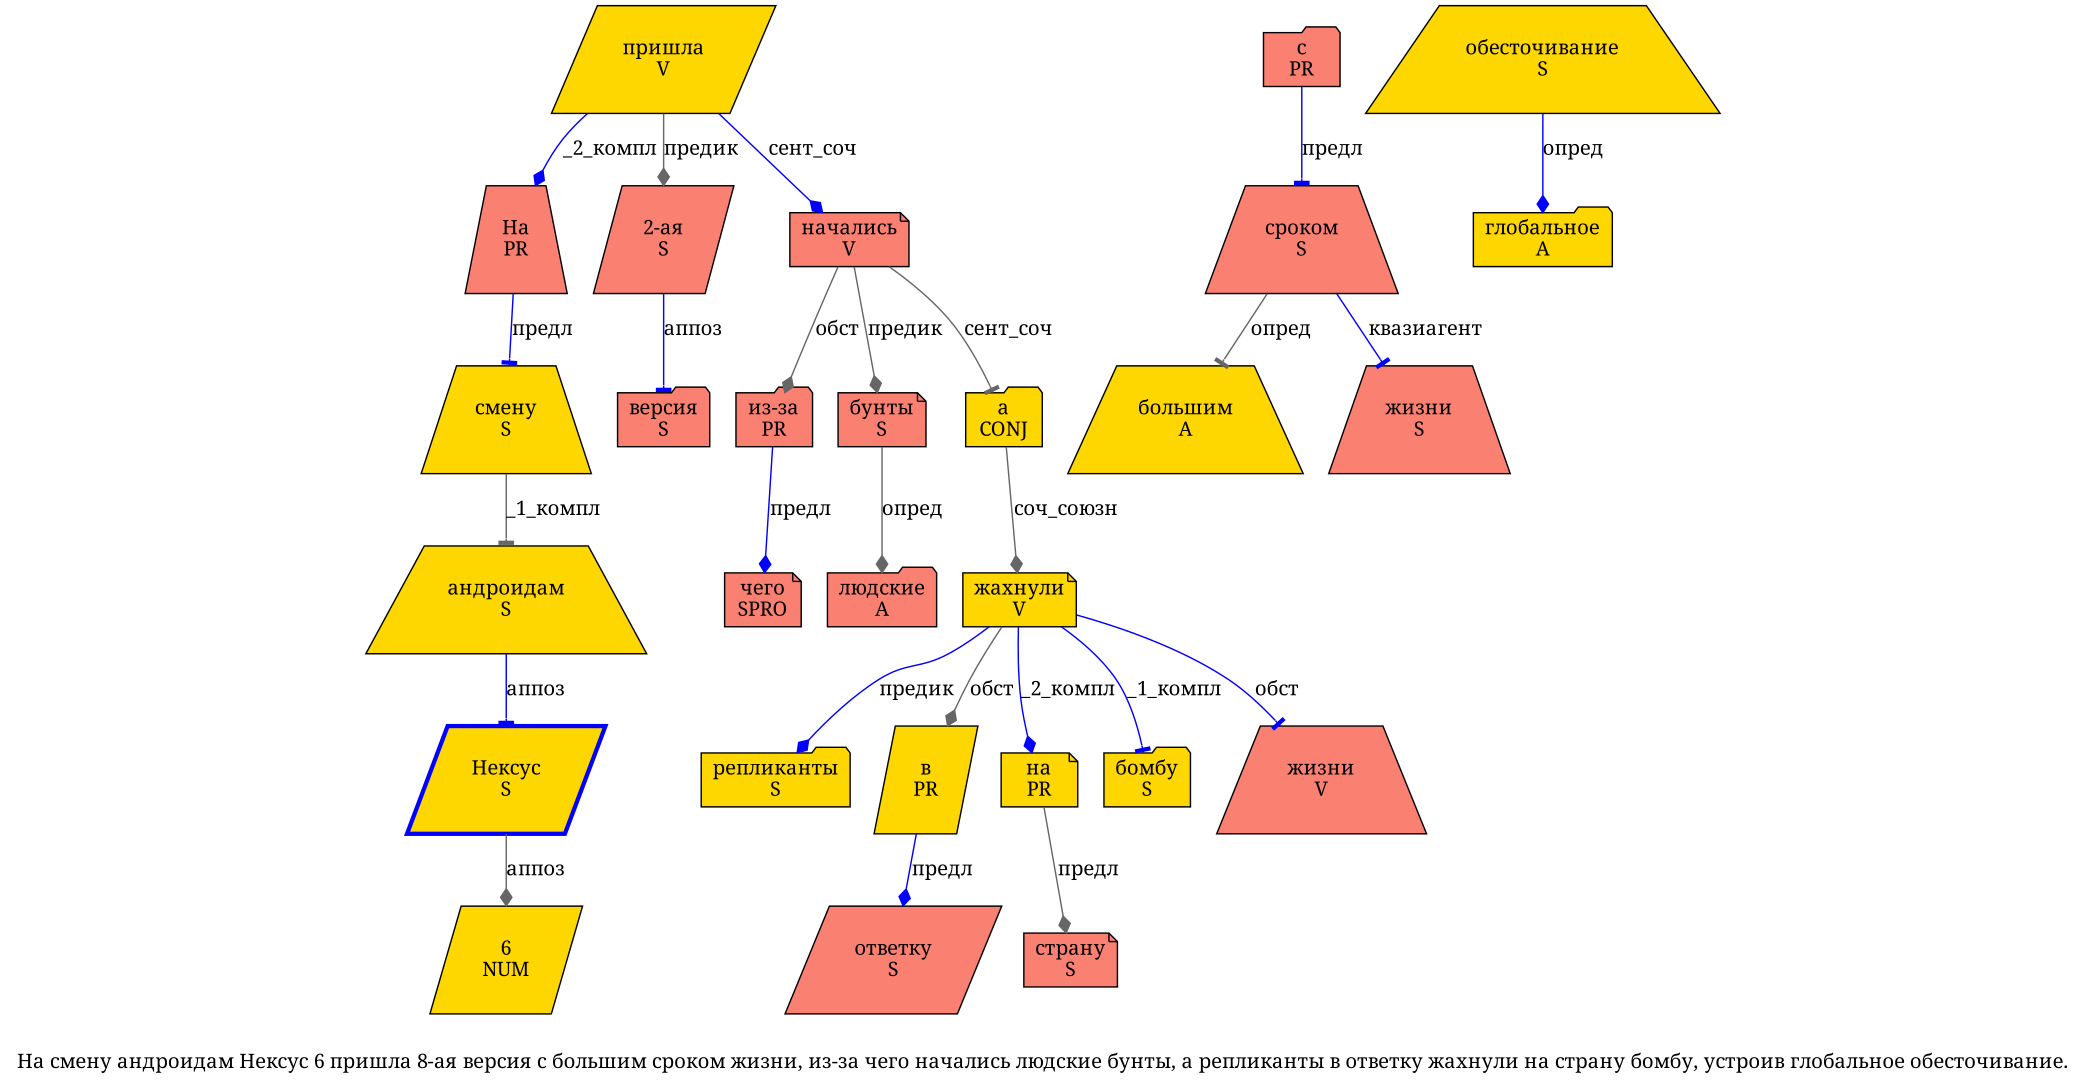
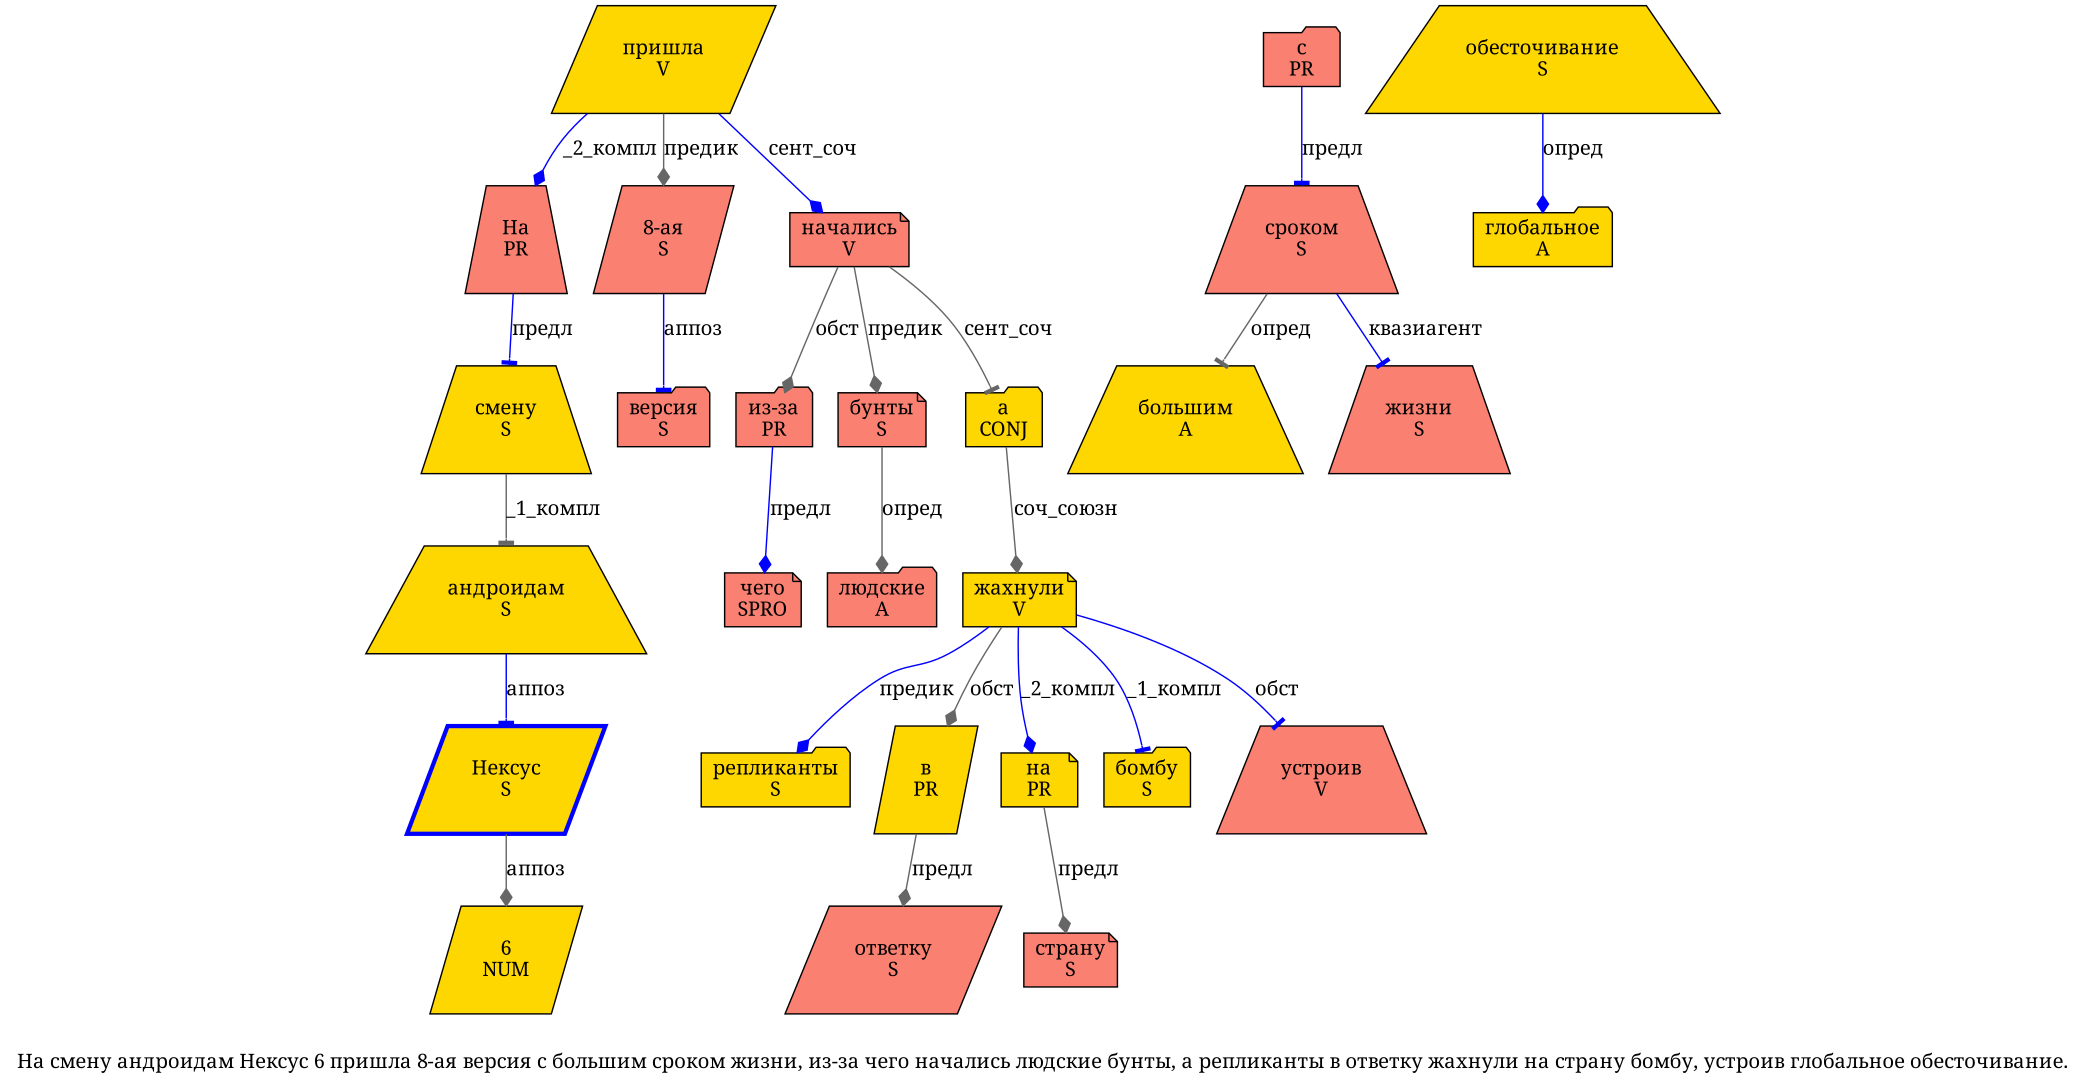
(664, 240) -> (664, 240)
(1322, 780) -> (1322, 780)
(911, 861) -> (911, 861)
